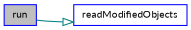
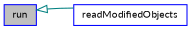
(50, 21) -> (60, 8)
